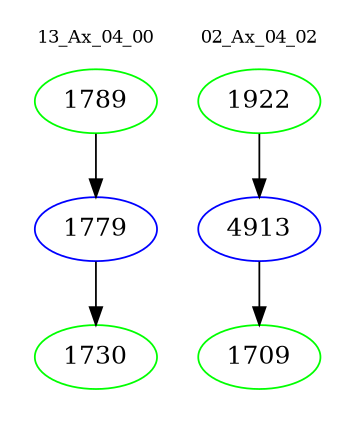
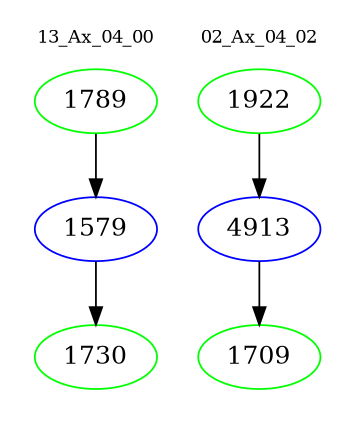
(96, 229) -> (96, 229)
